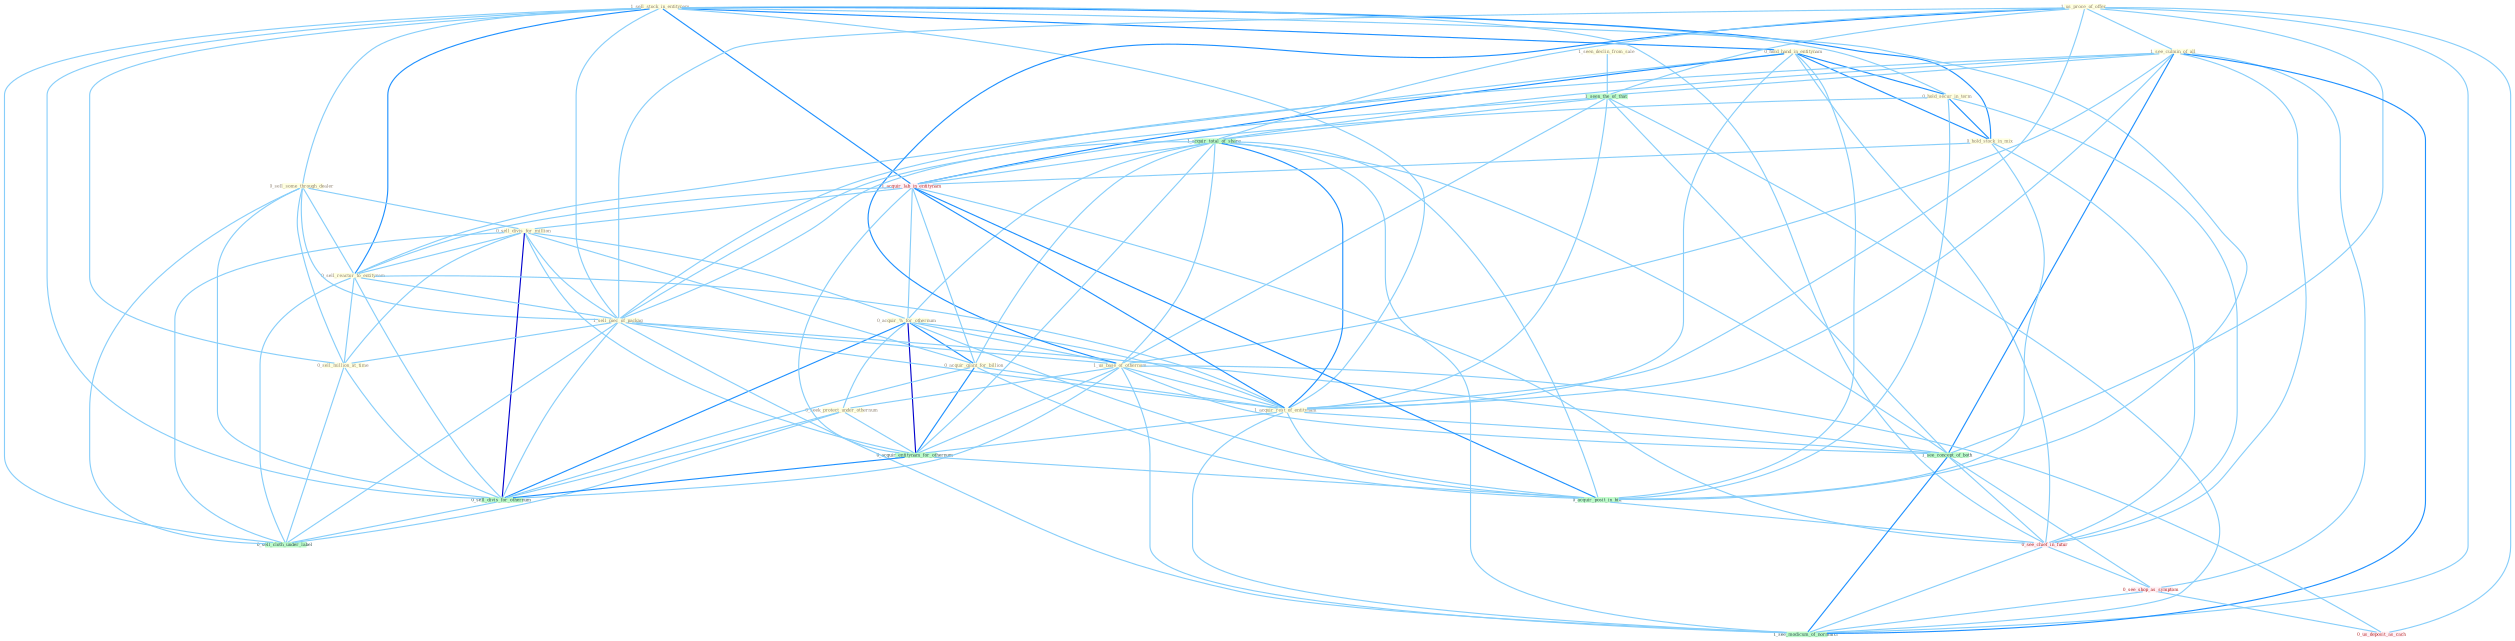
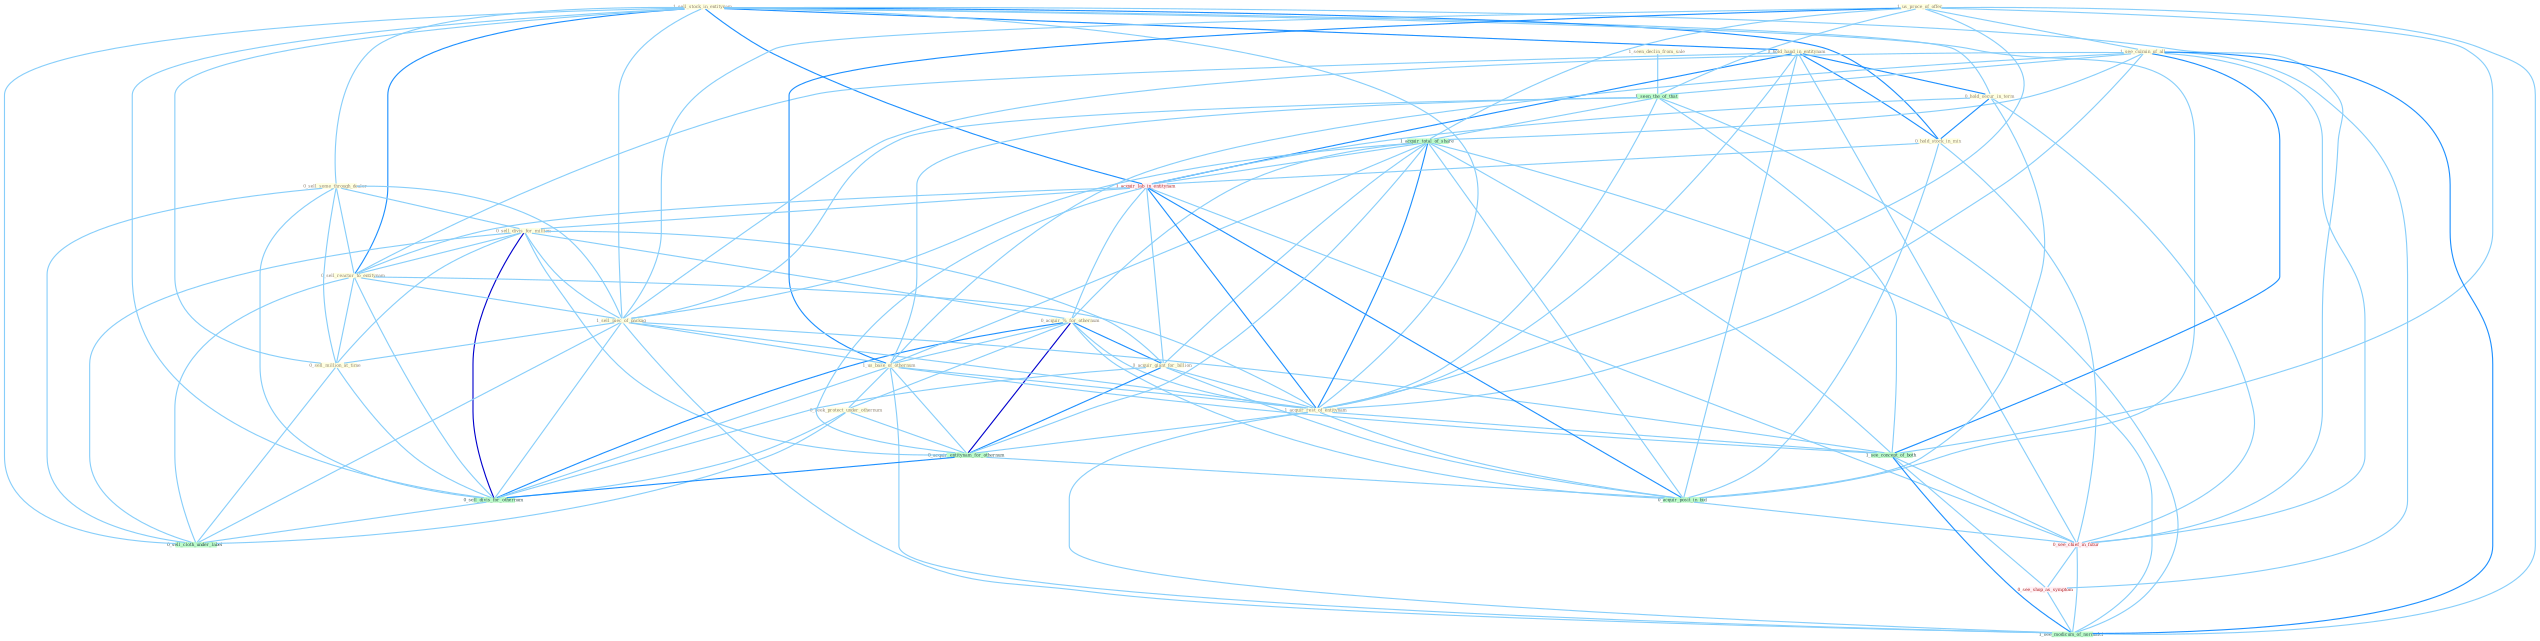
(2383, 634) -> none
